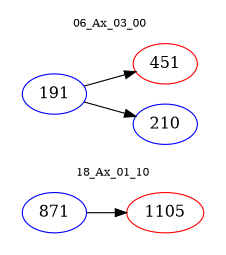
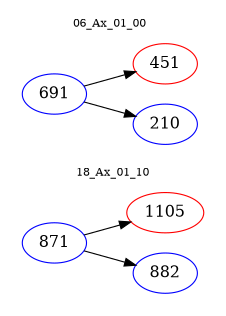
(110, 24) -> (110, 24)
(54, 94) -> (54, 94)
none -> (165, 273)
